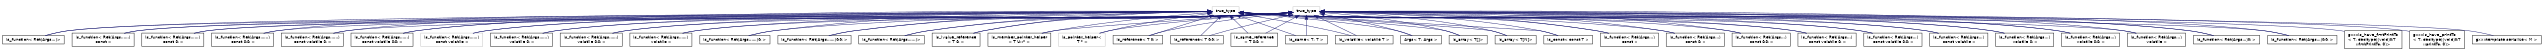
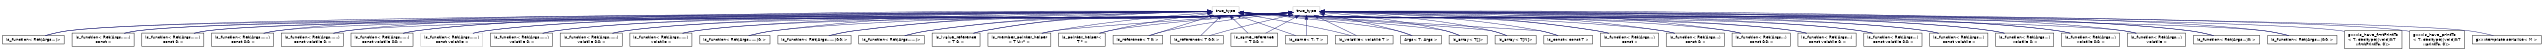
(1082, 40) -> (1082, 40)
